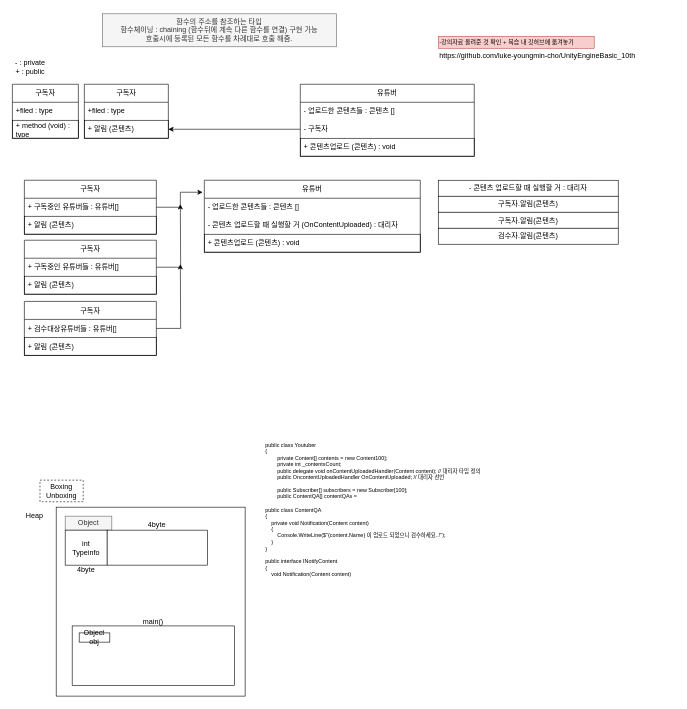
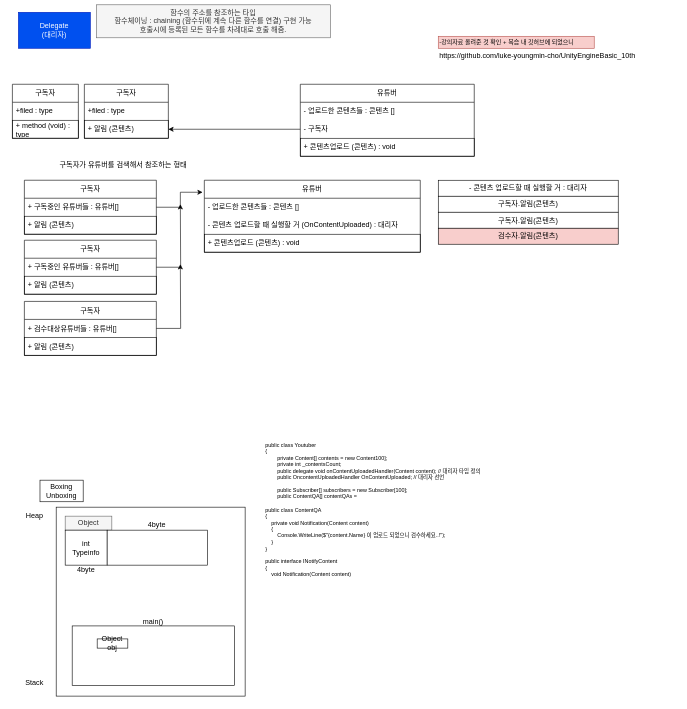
none -> (54, 30)
(219, 30) -> (213, 21)
(513, 42) -> (513, 42)
(30, 68) -> none
none -> (123, 165)
(528, 236) -> (528, 236)
(62, 491) -> (62, 491)
(94, 638) -> (112, 644)
none -> (35, 683)
